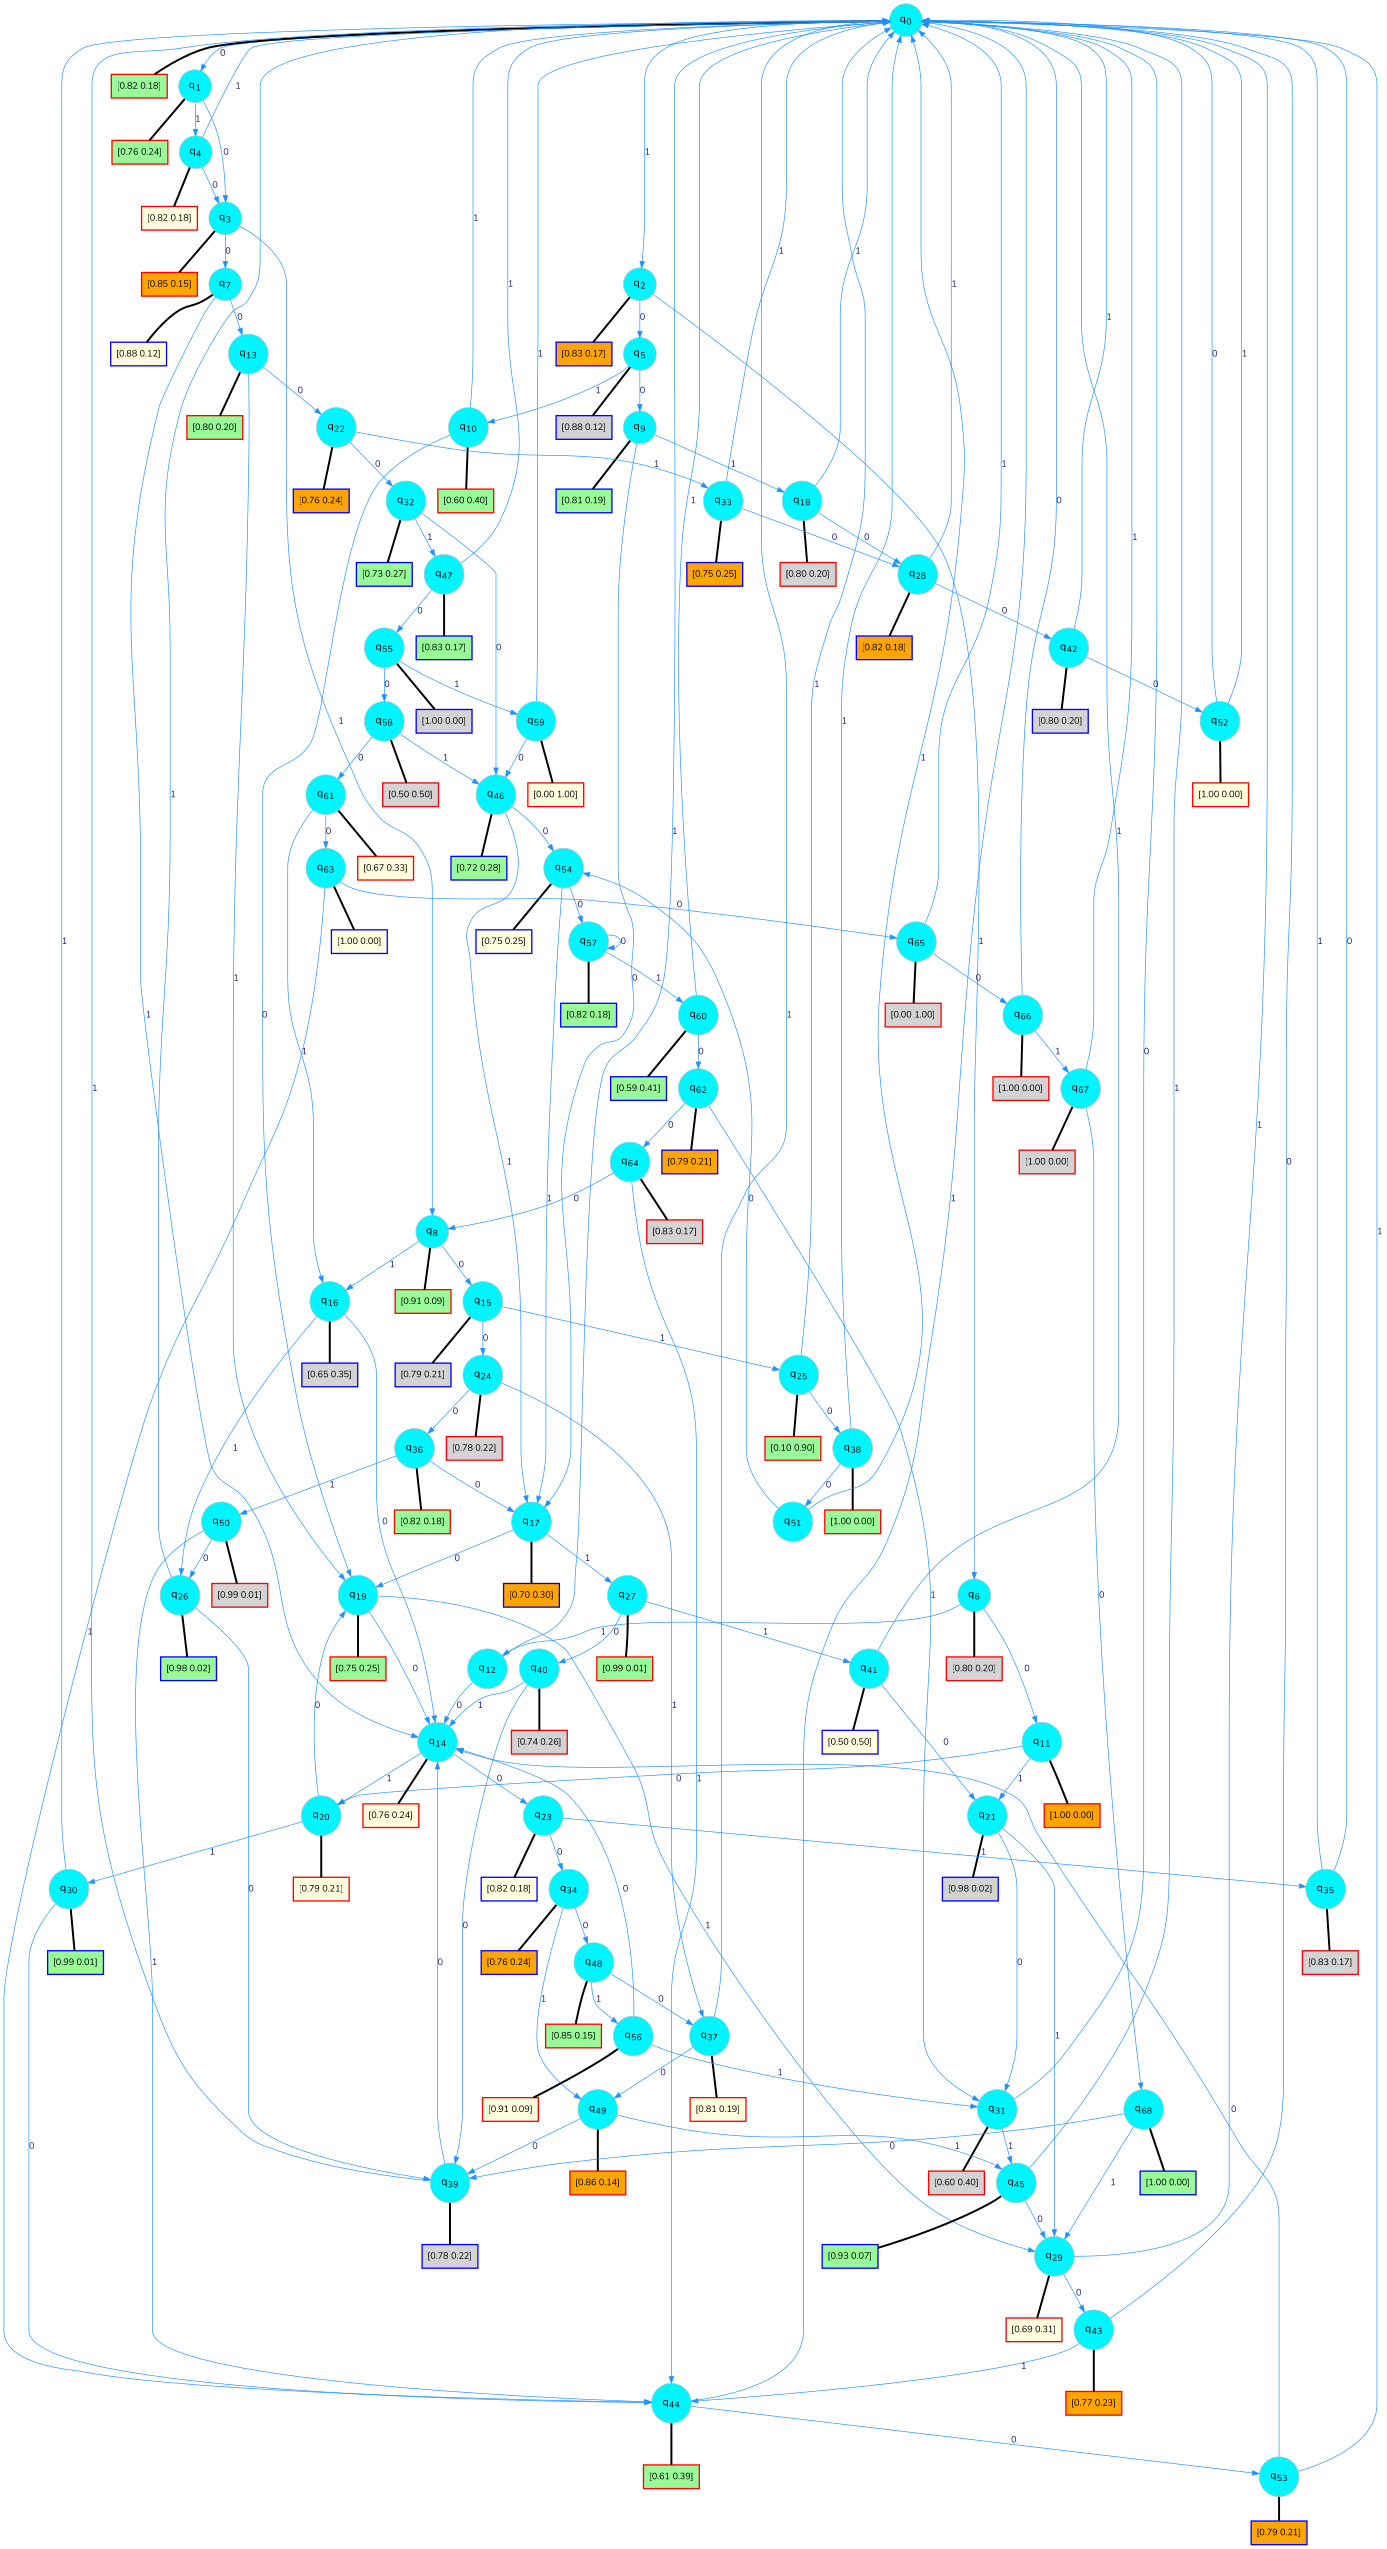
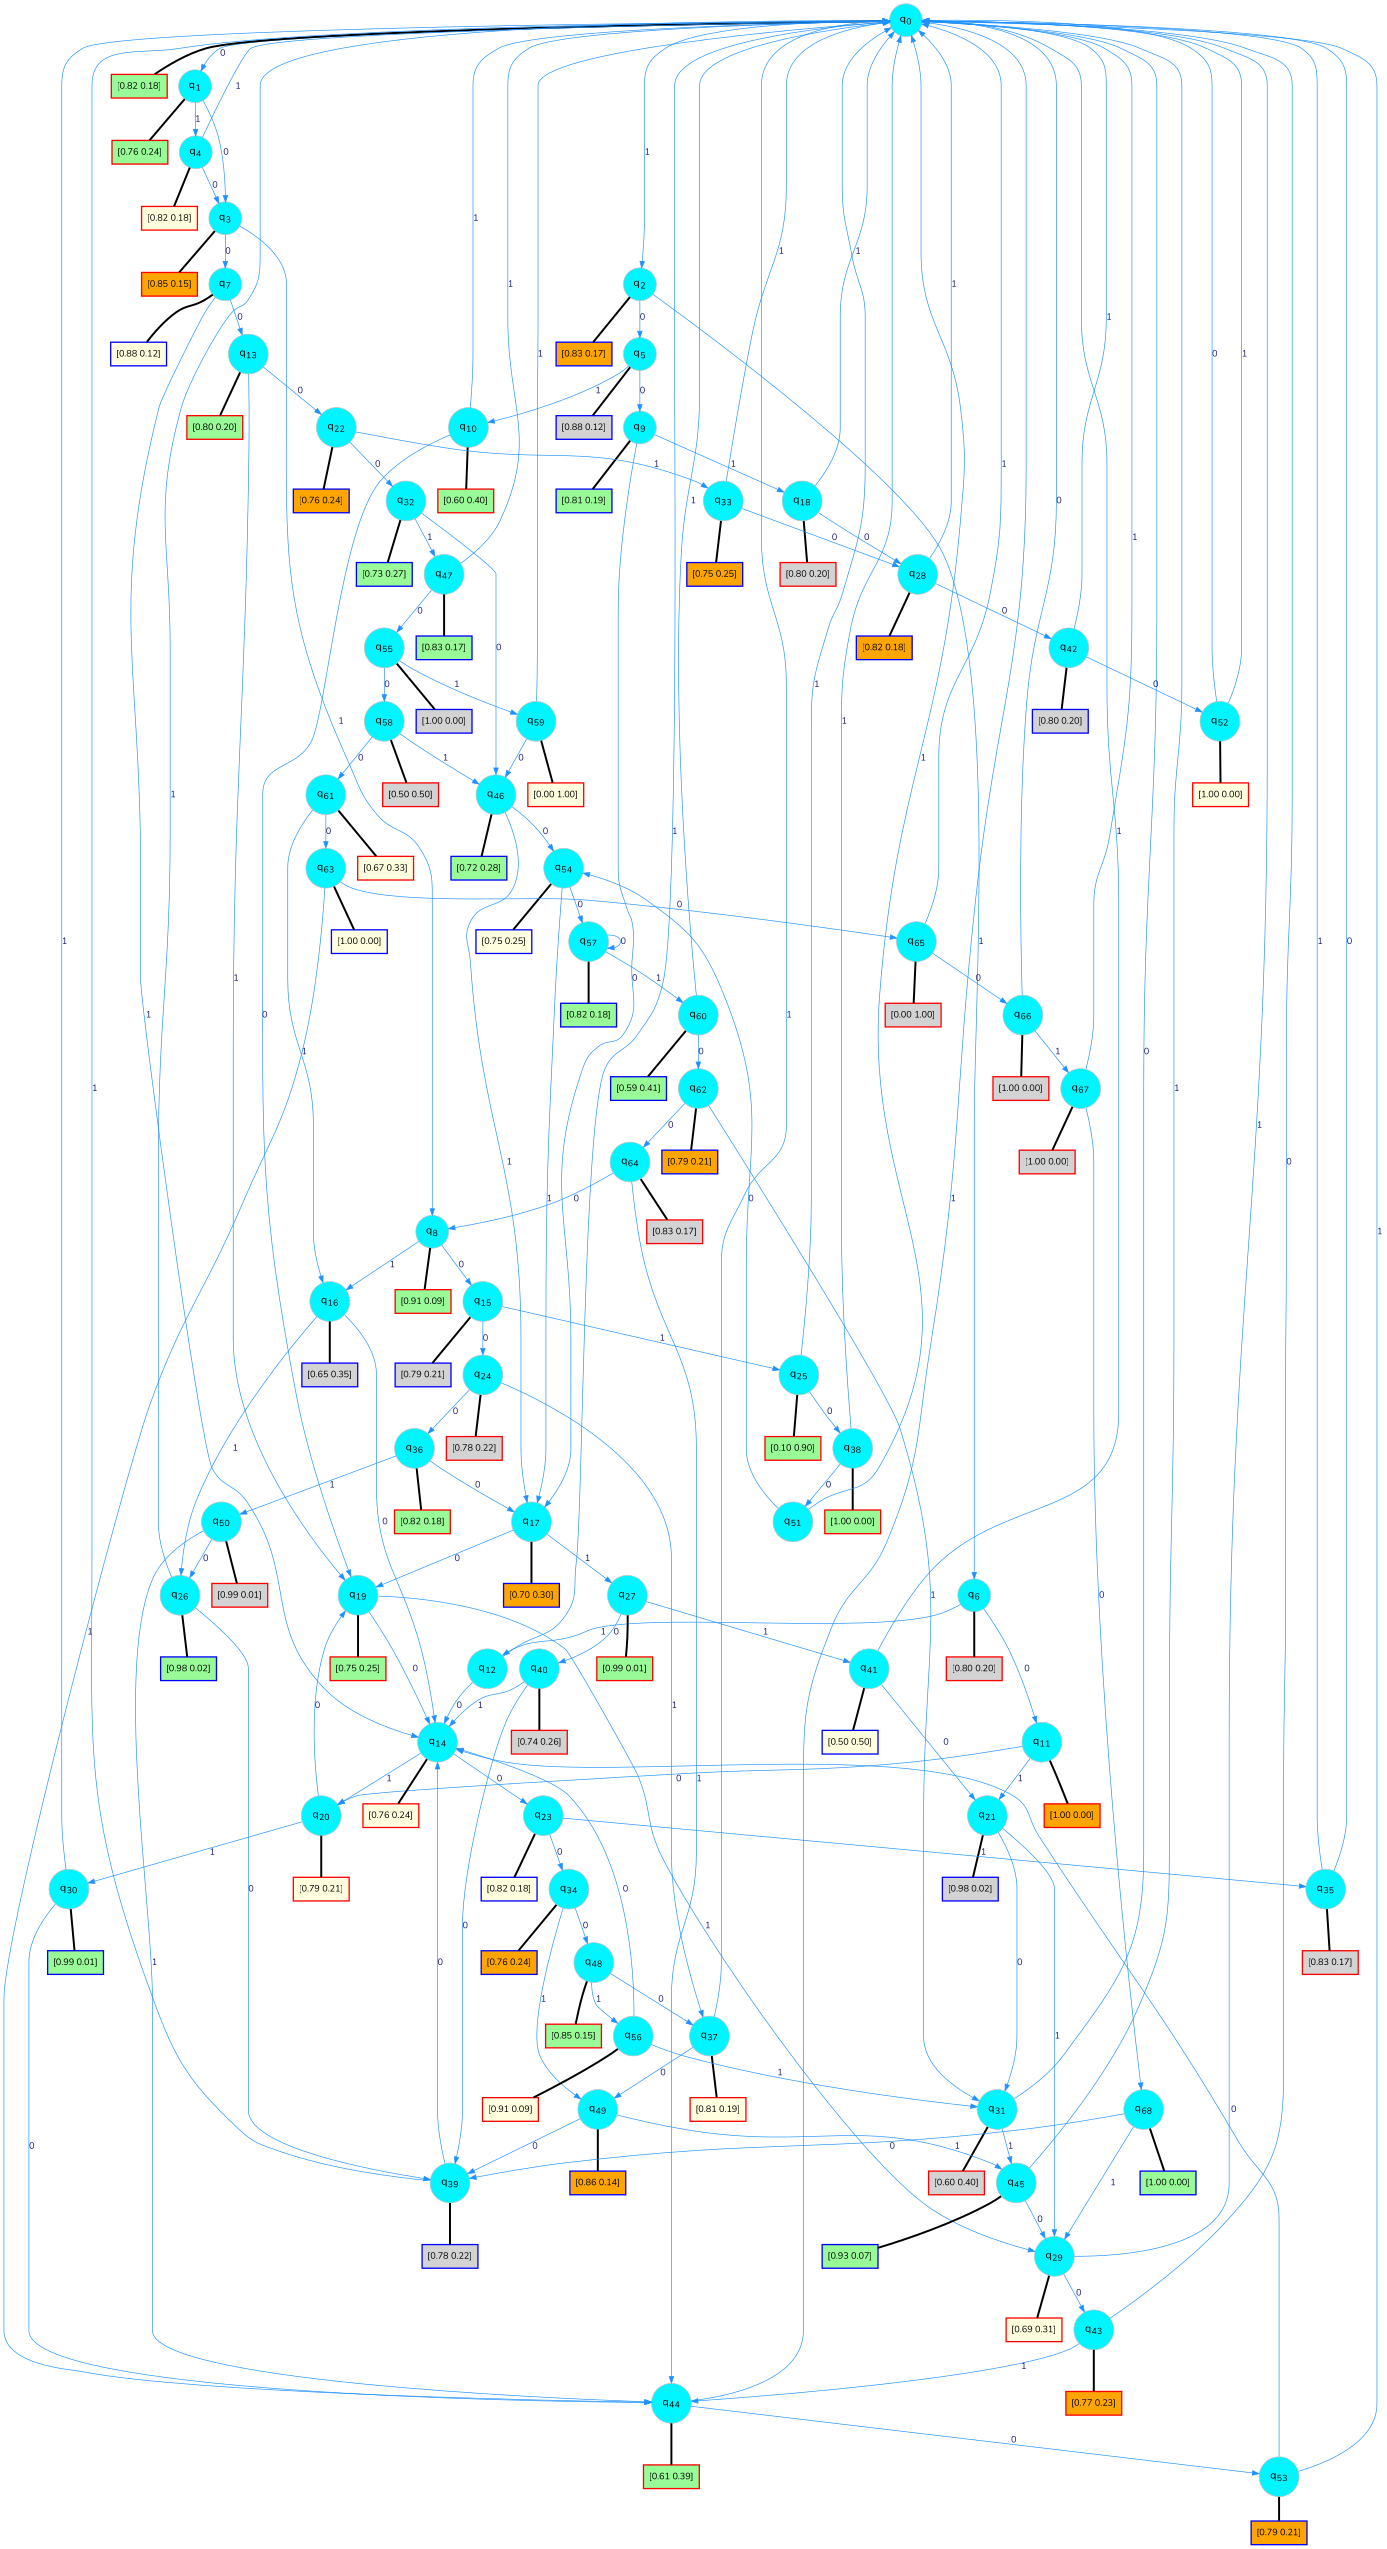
(598, 2183) -> (598, 2183)
